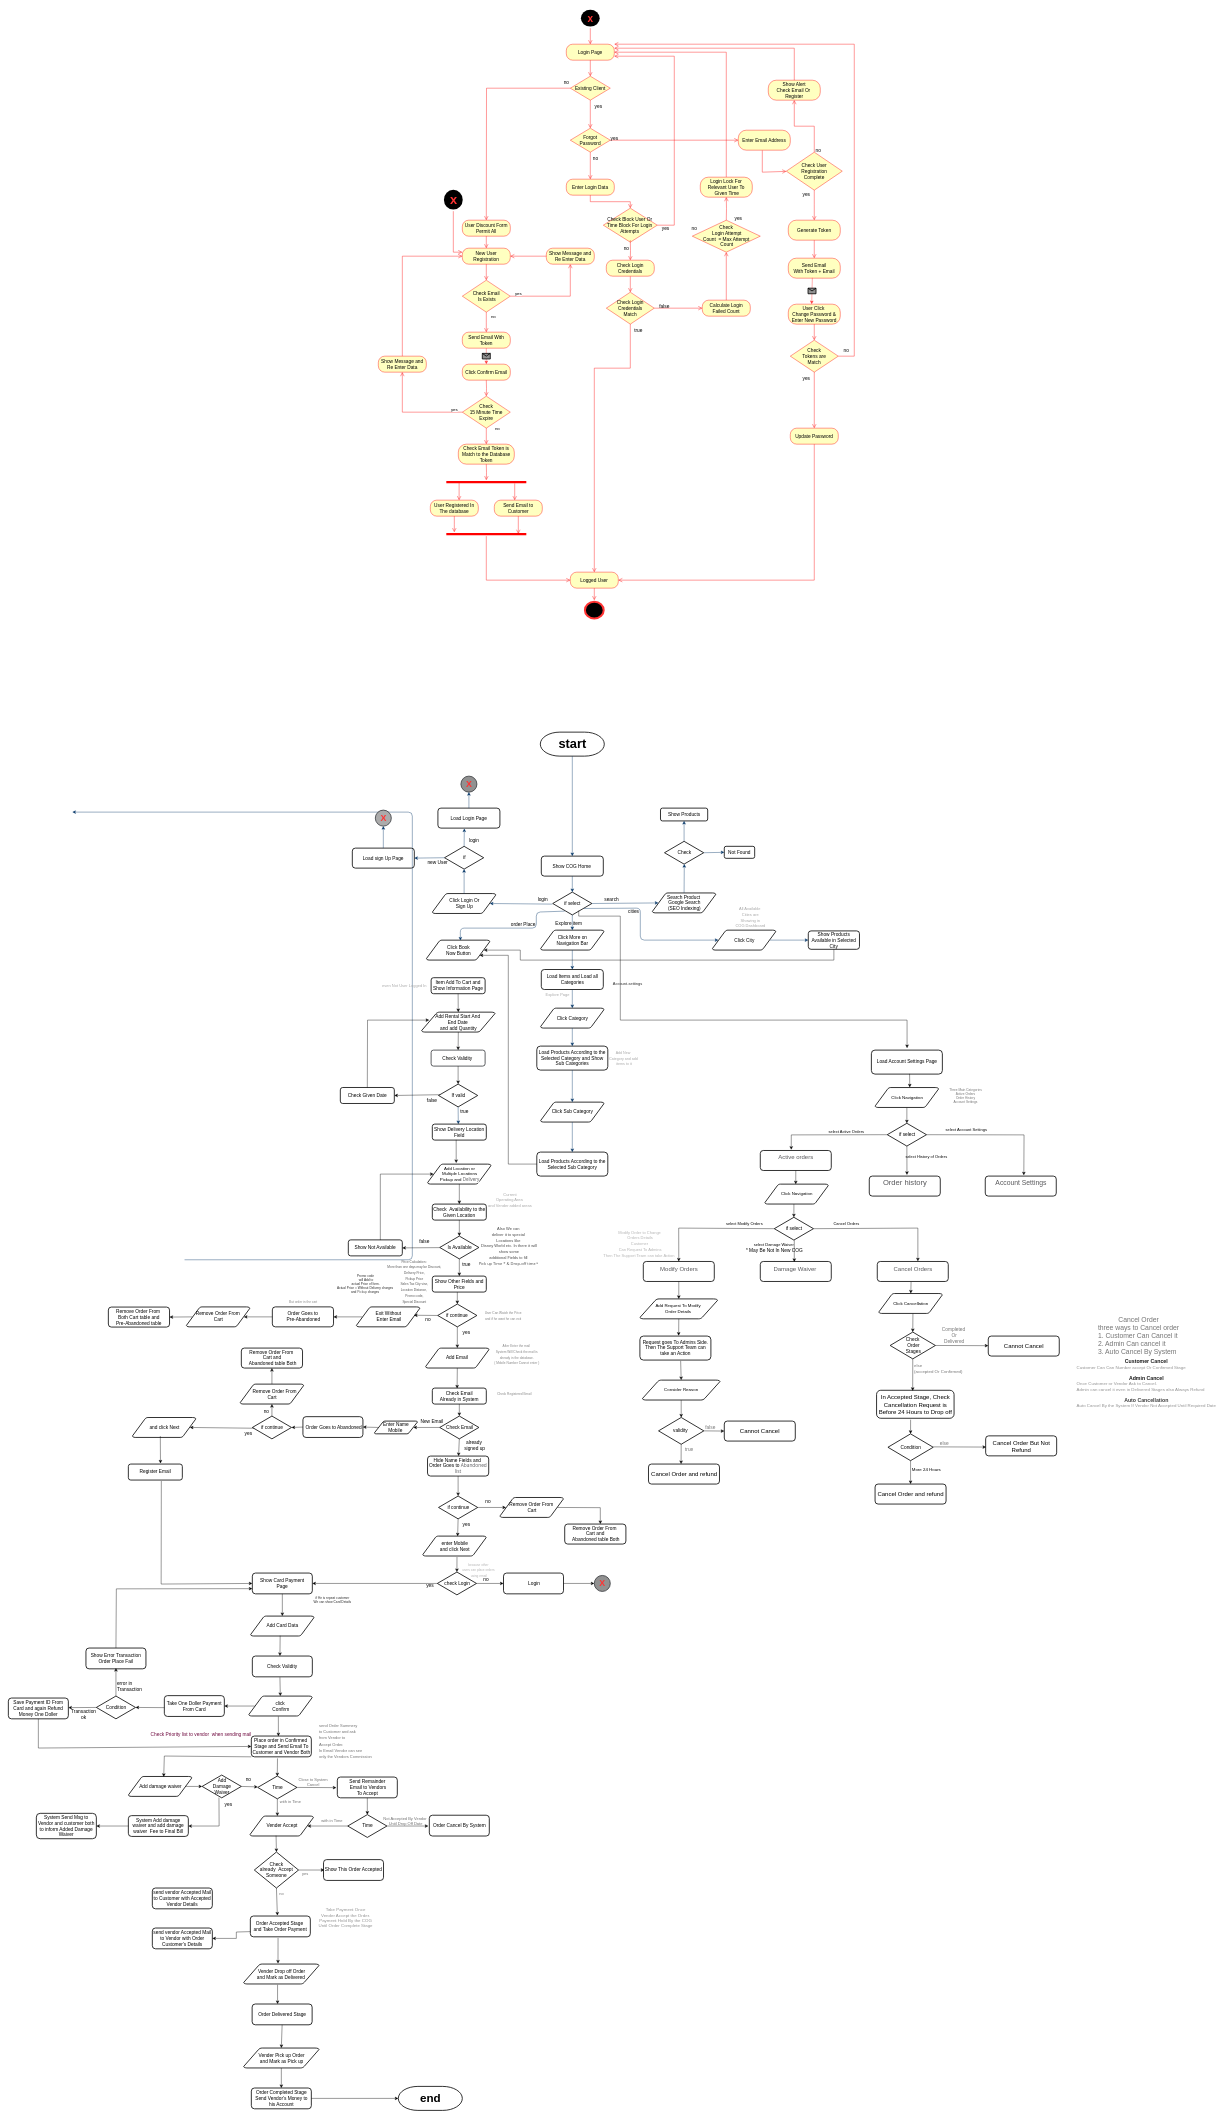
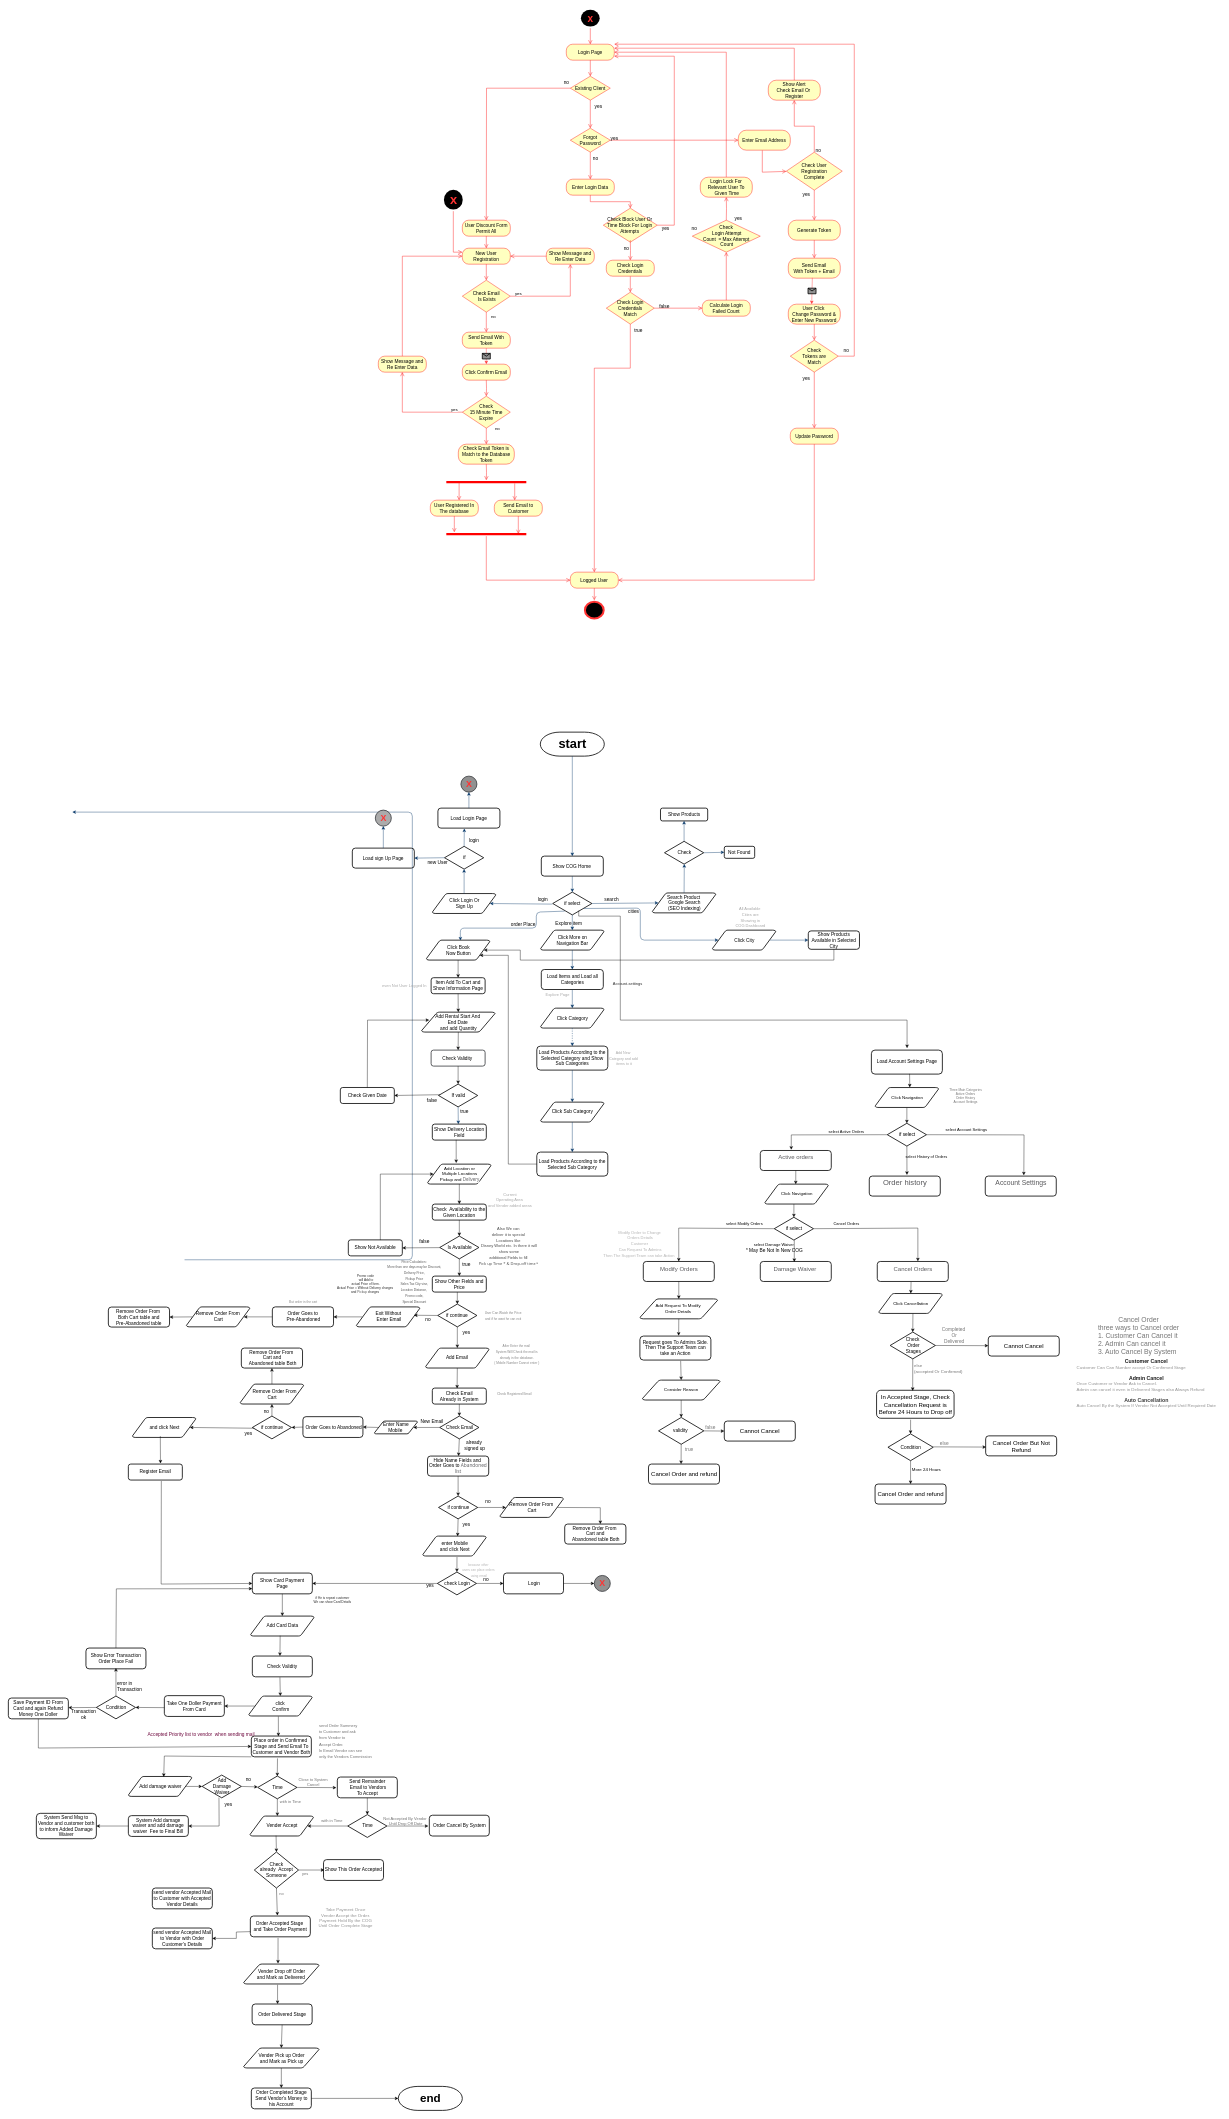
none -> (458, 973)
(572, 1035) -> (572, 1035)
(200, 1732) -> (200, 1732)
